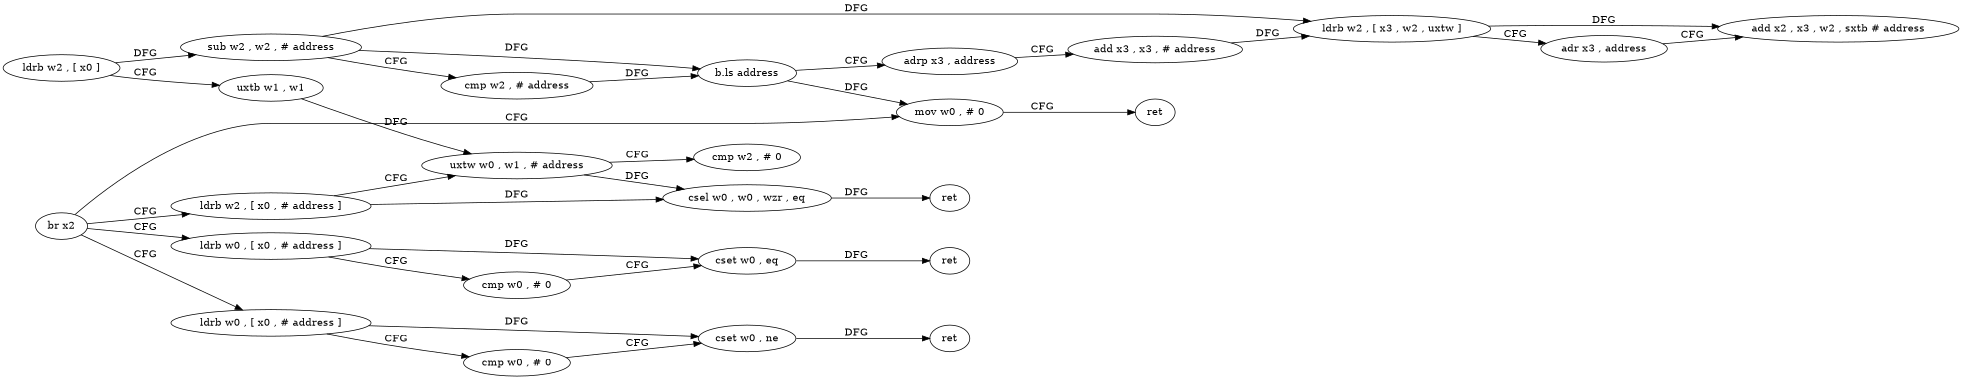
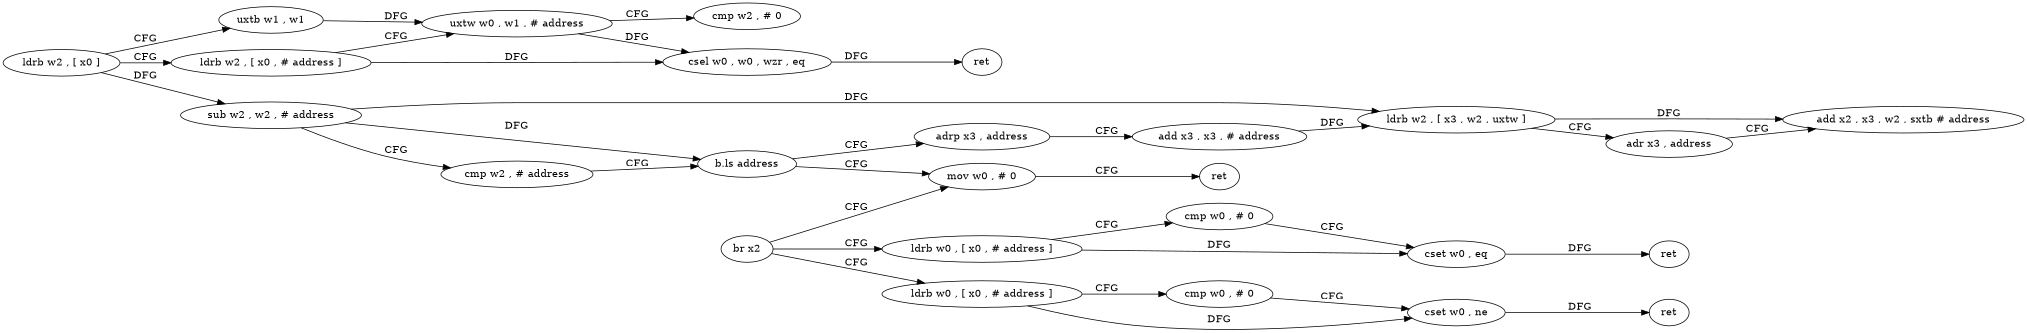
(638, 74) -> (638, 164)
(857, 88) -> (857, 164)
(135, 219) -> (142, 63)
